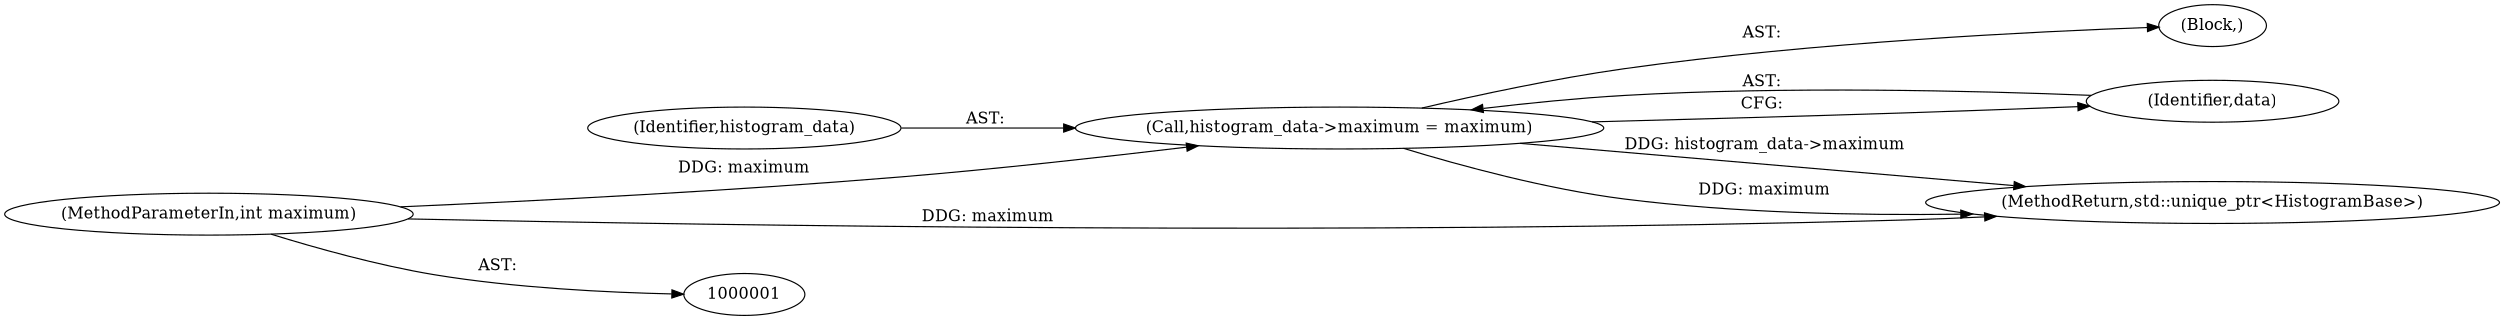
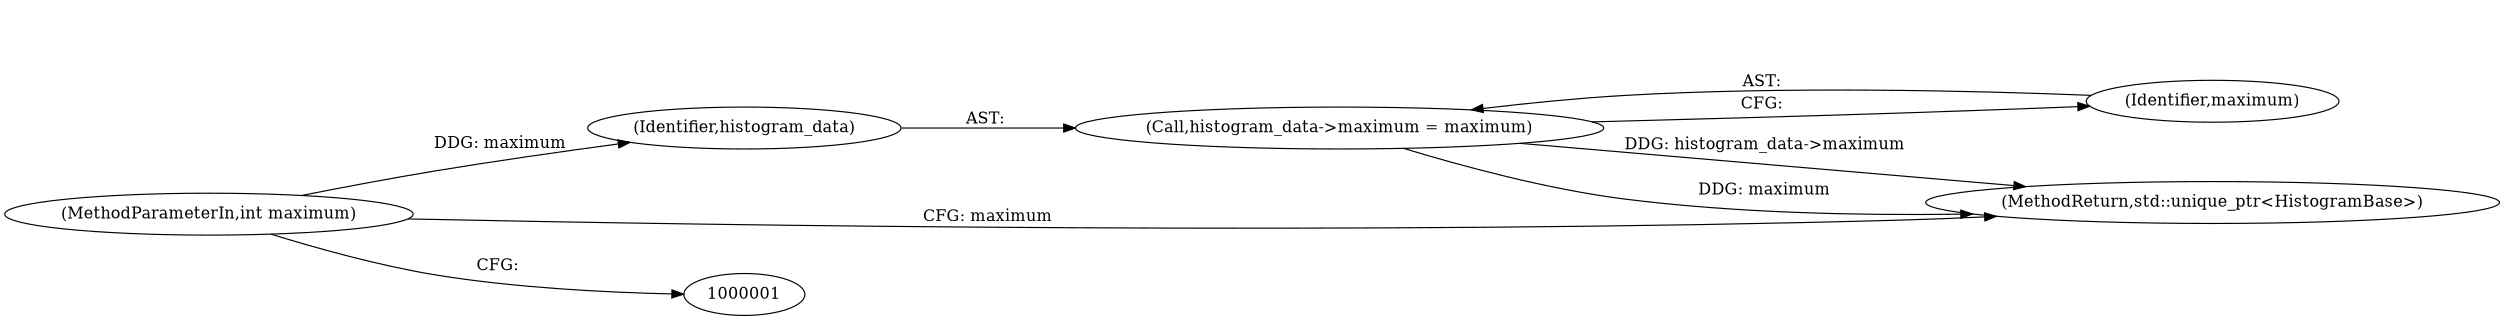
(2213, 26) -> none
(2213, 101) -> (2213, 101)
(794, 185) -> (460, 167)
(988, 217) -> (988, 217)
(500, 266) -> (500, 266)
